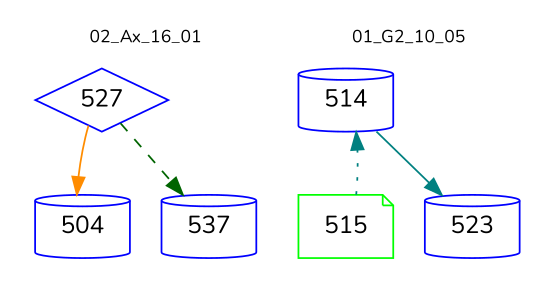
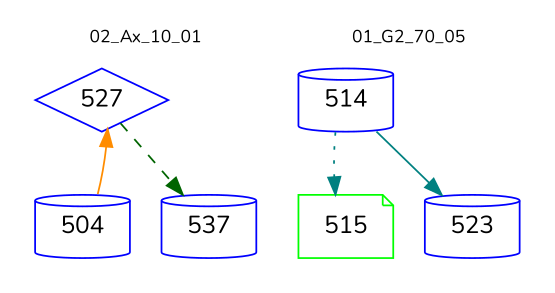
(146, 38) -> (146, 38)
(409, 38) -> (409, 38)
(82, 151) -> (103, 170)
(358, 172) -> (334, 155)
